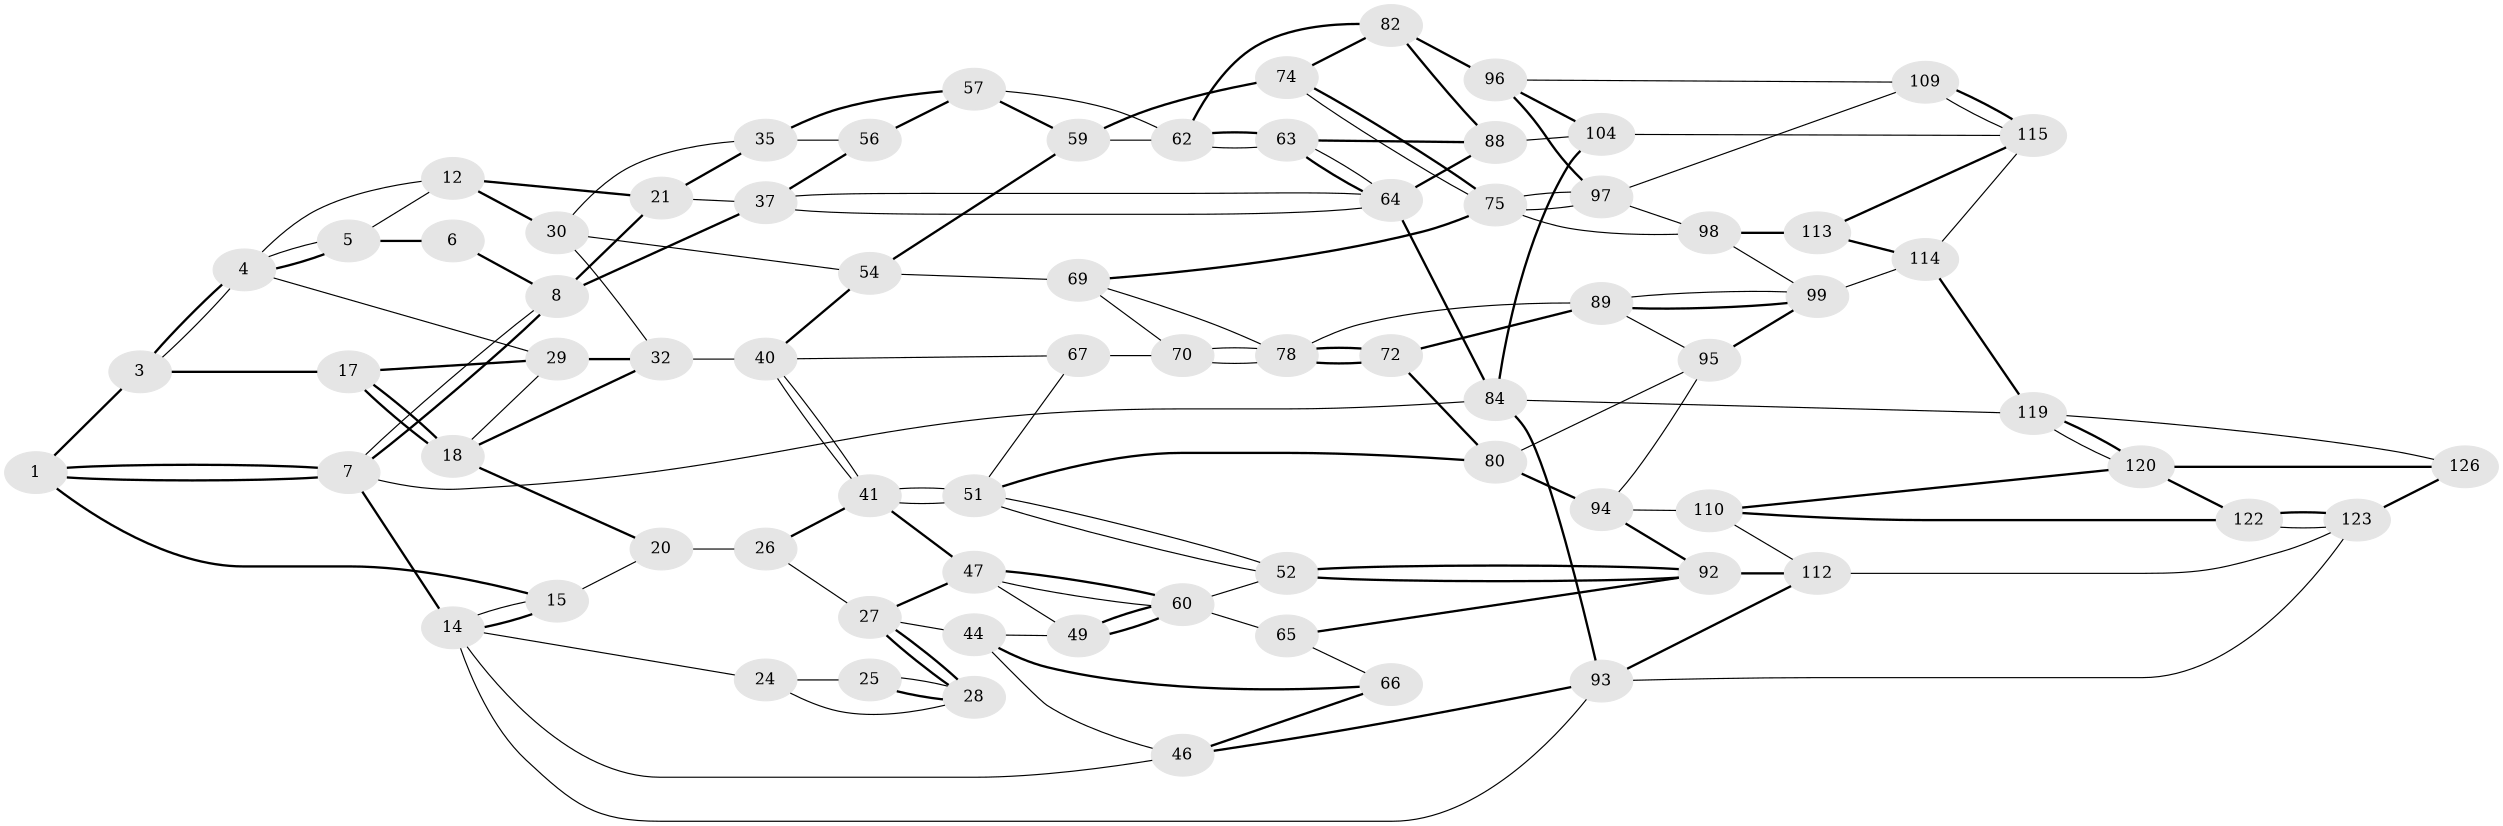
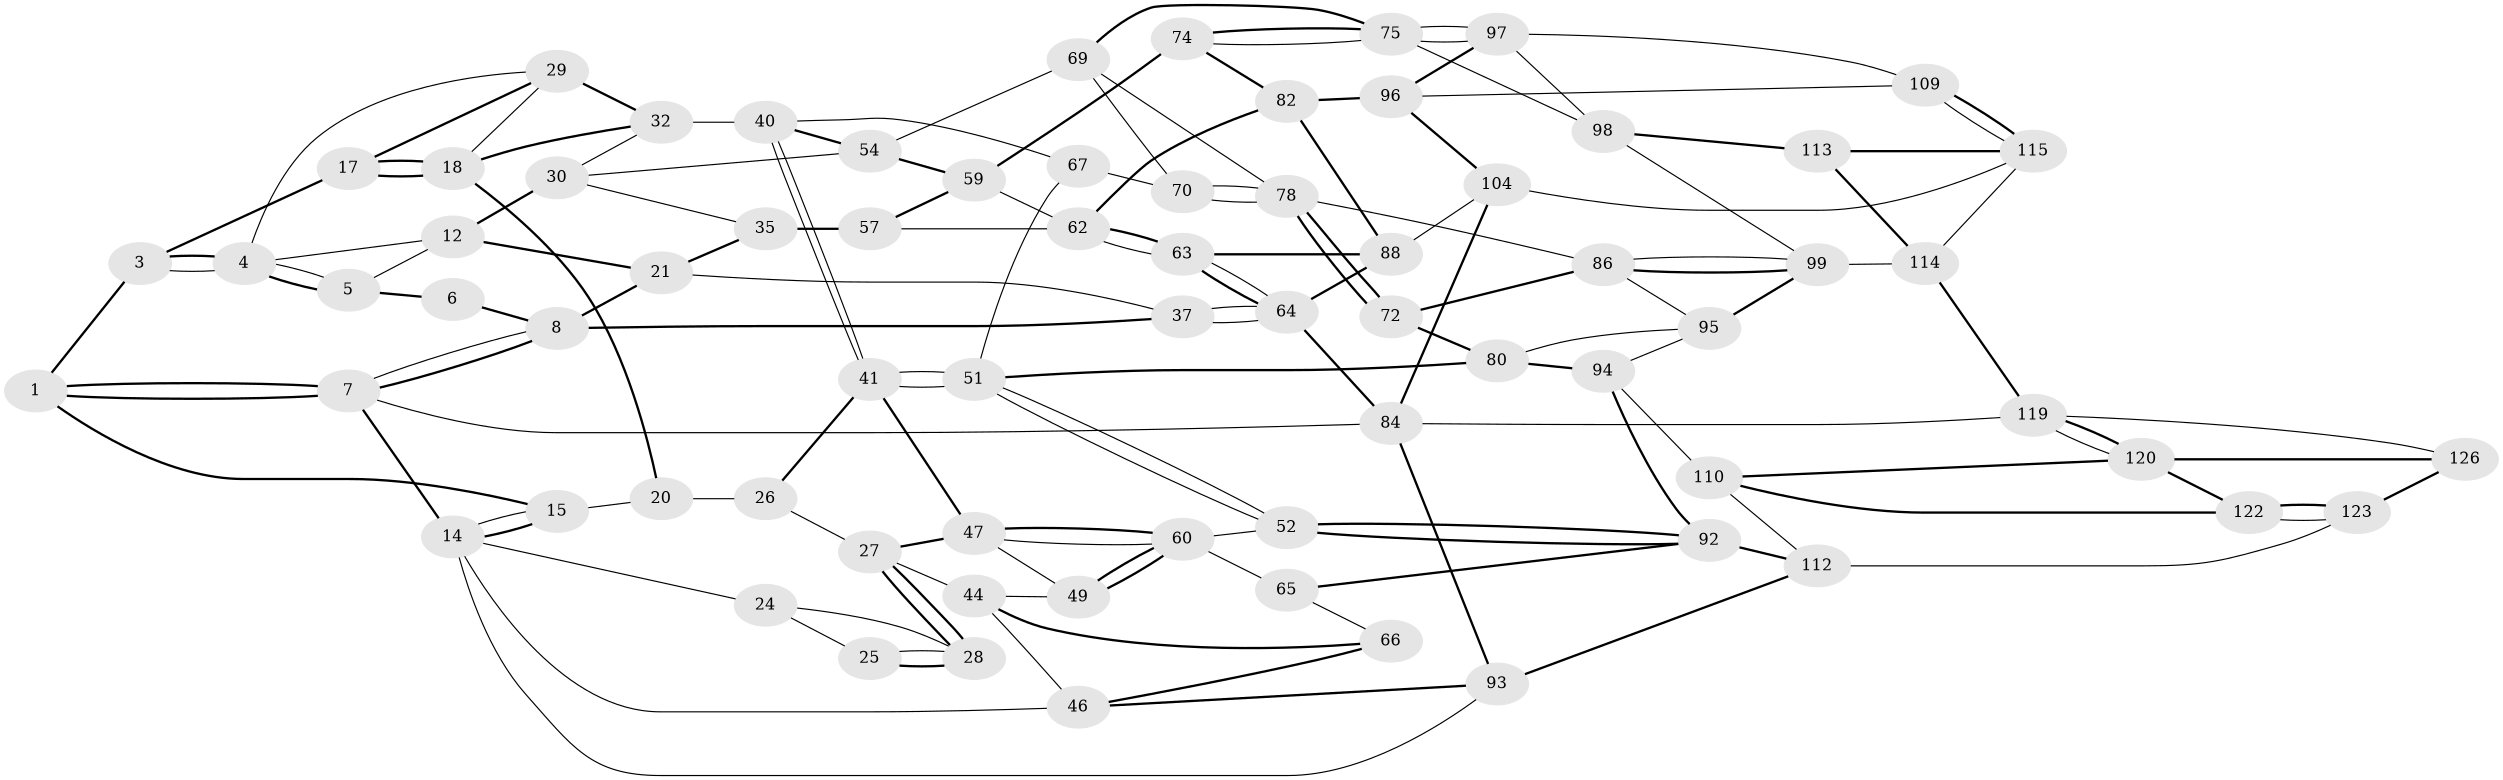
(870, 140) -> none
(1602, 303) -> (1603, 265)
(2014, 678) -> none
